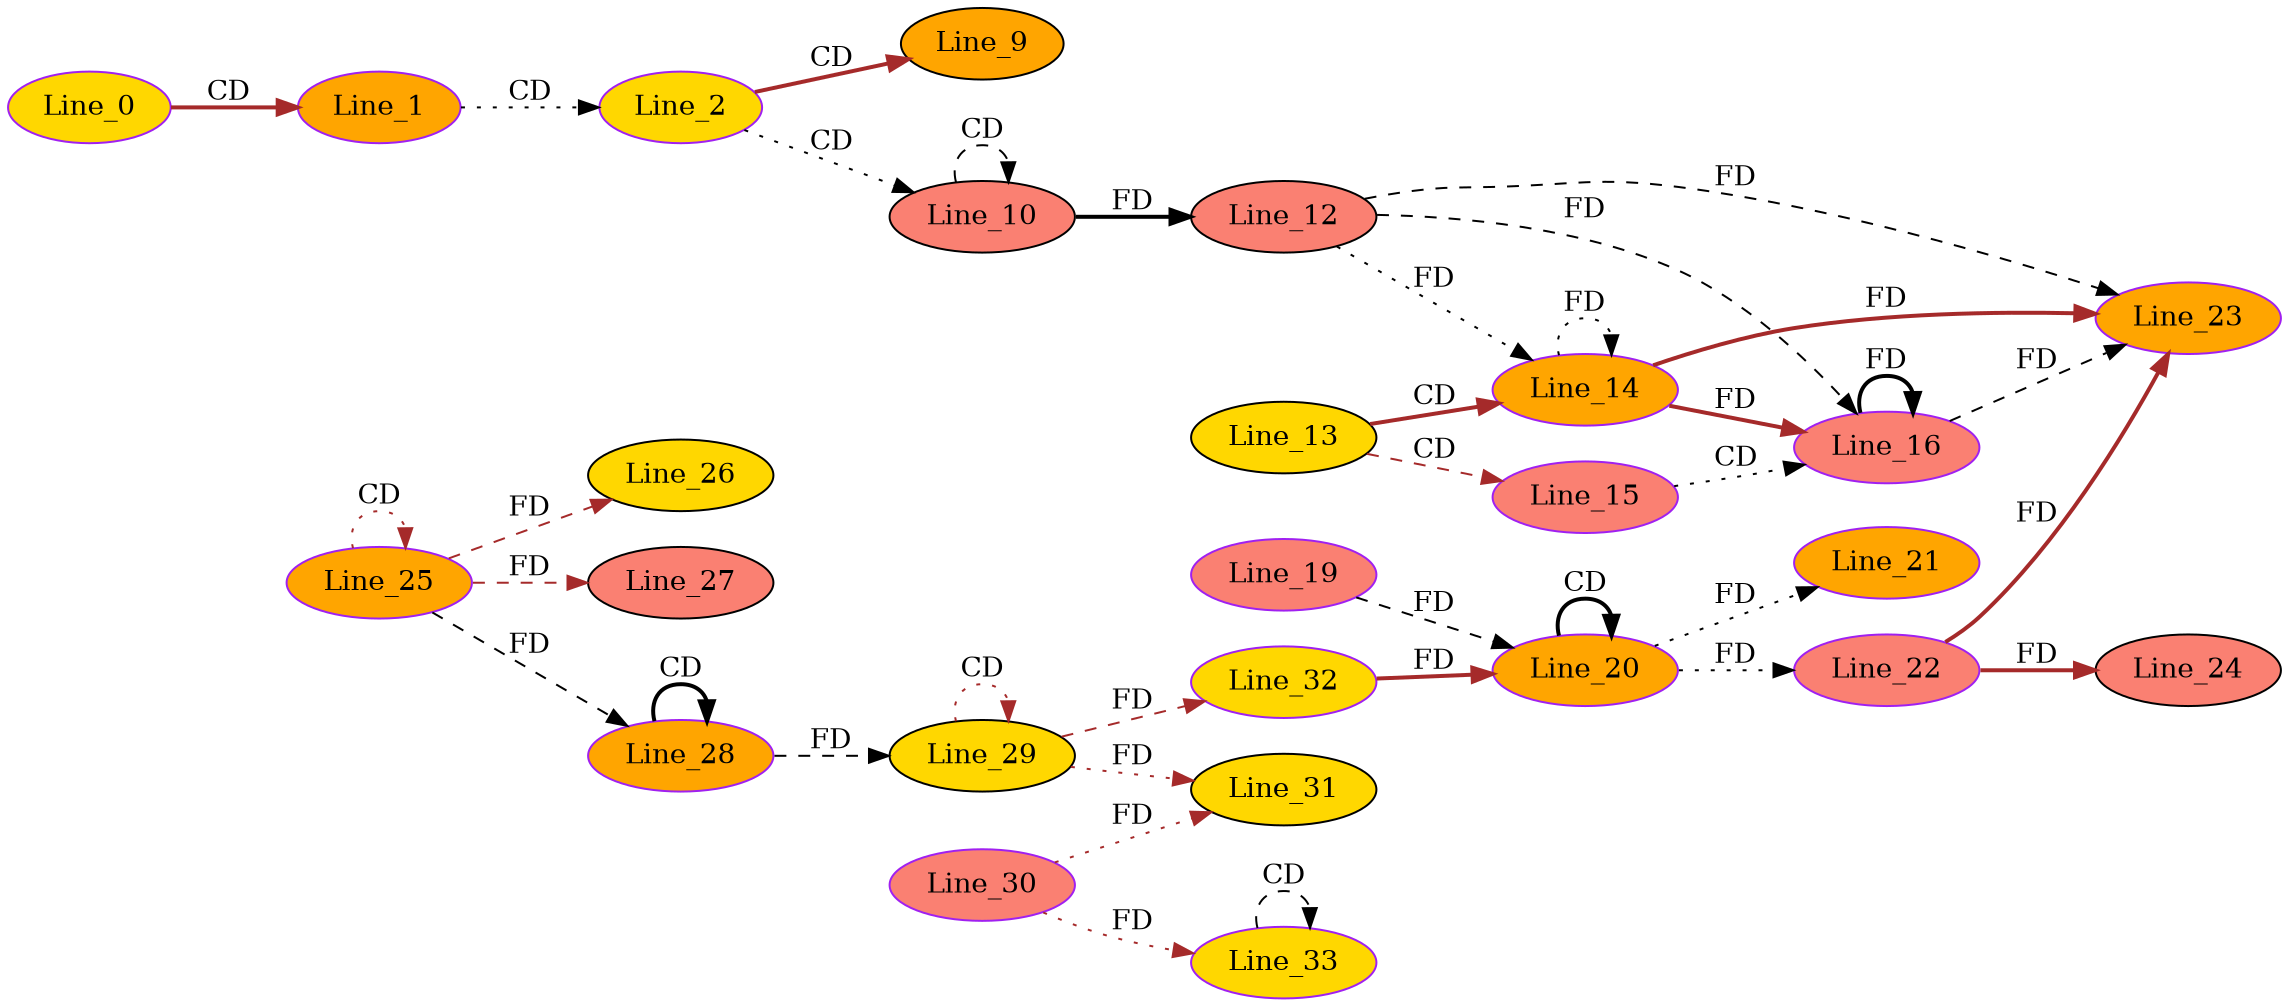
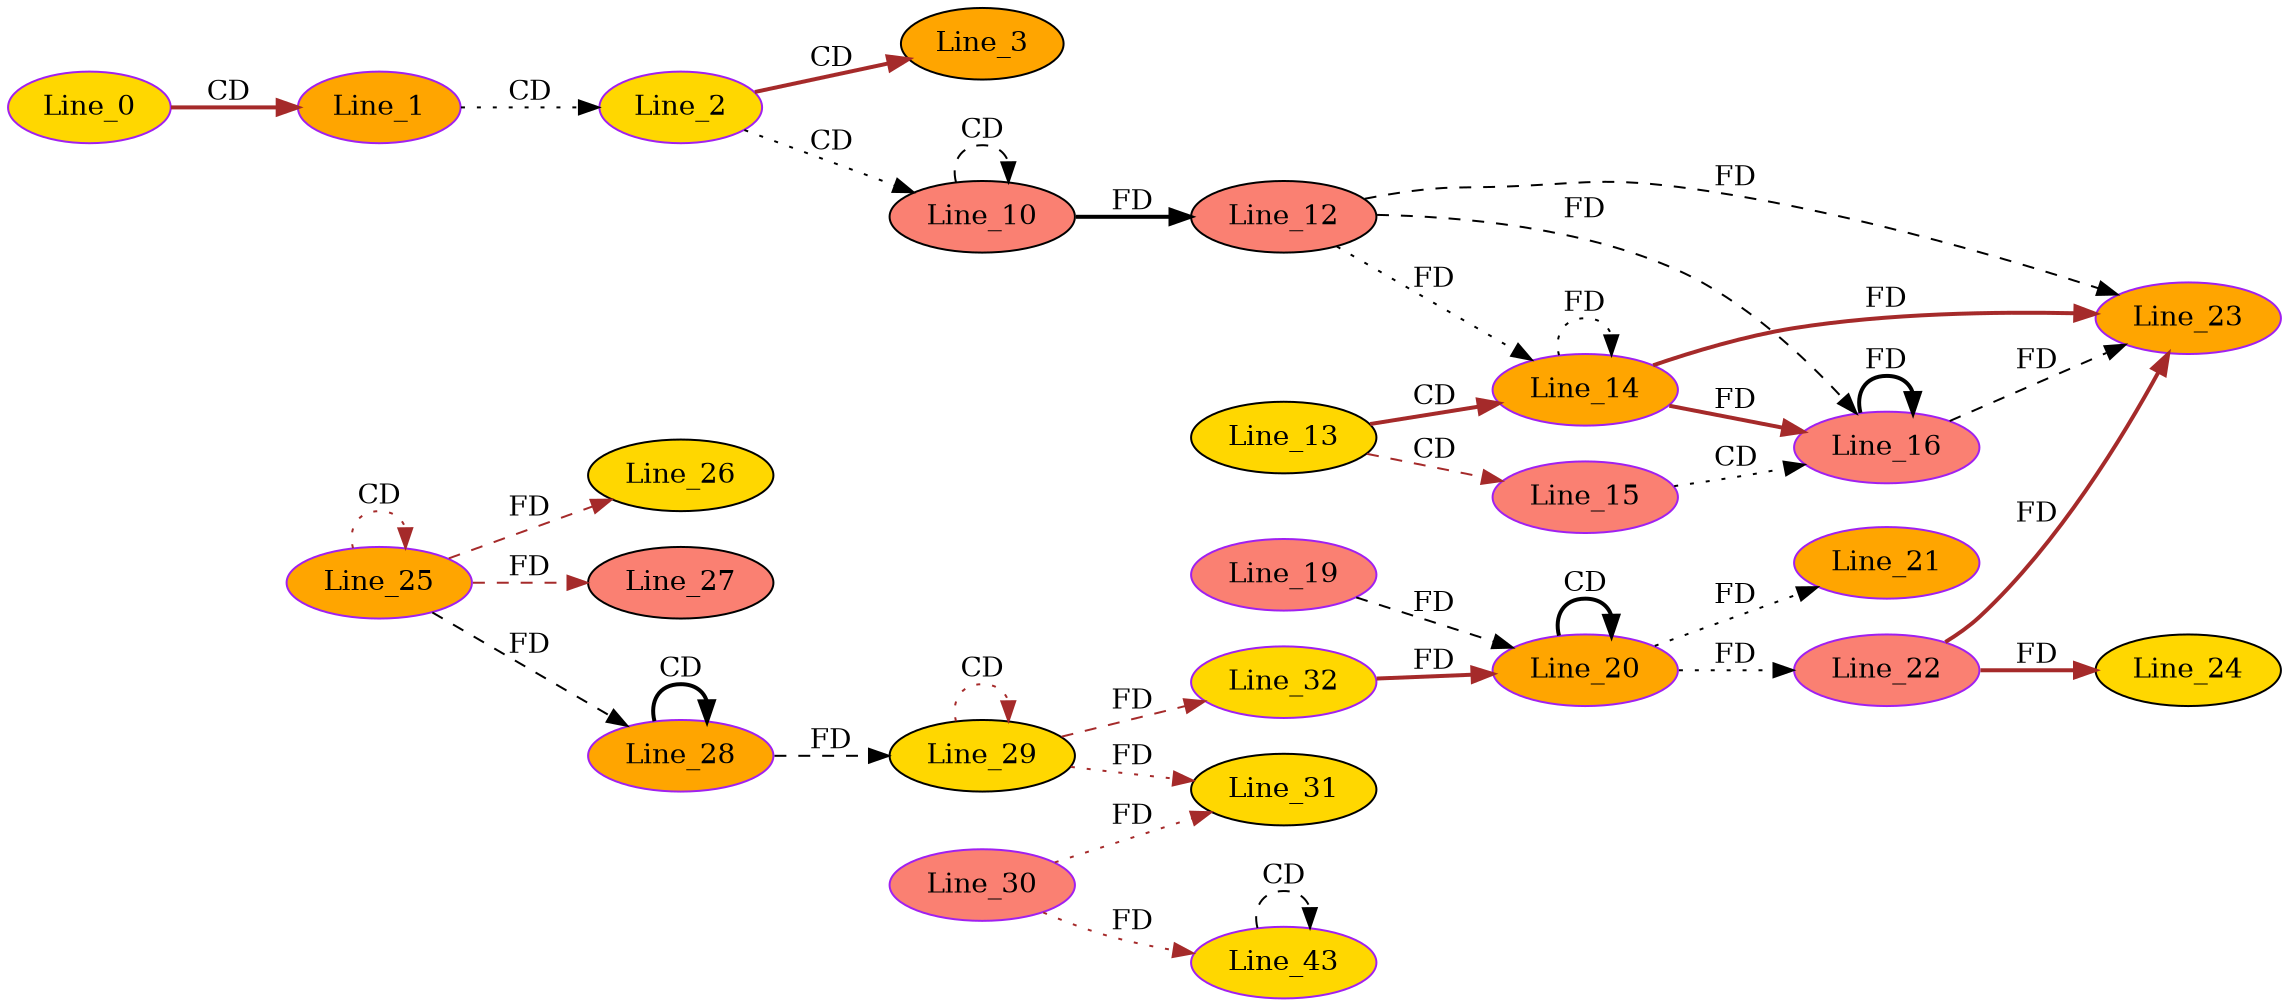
(982, 44) -> (982, 44)
(2188, 670) -> (2188, 670)
(1284, 963) -> (1284, 963)
